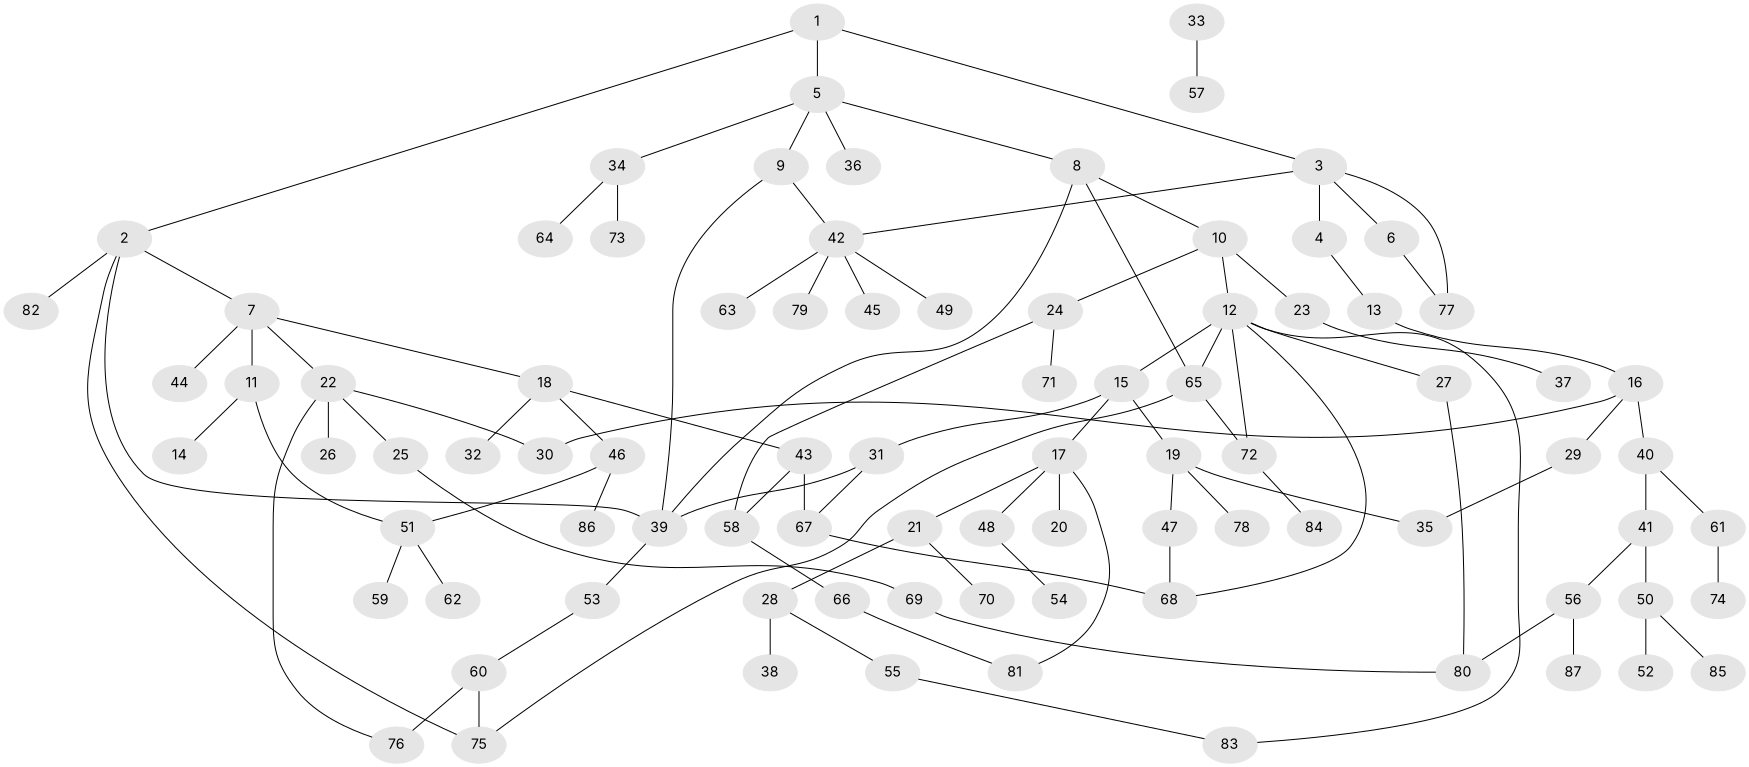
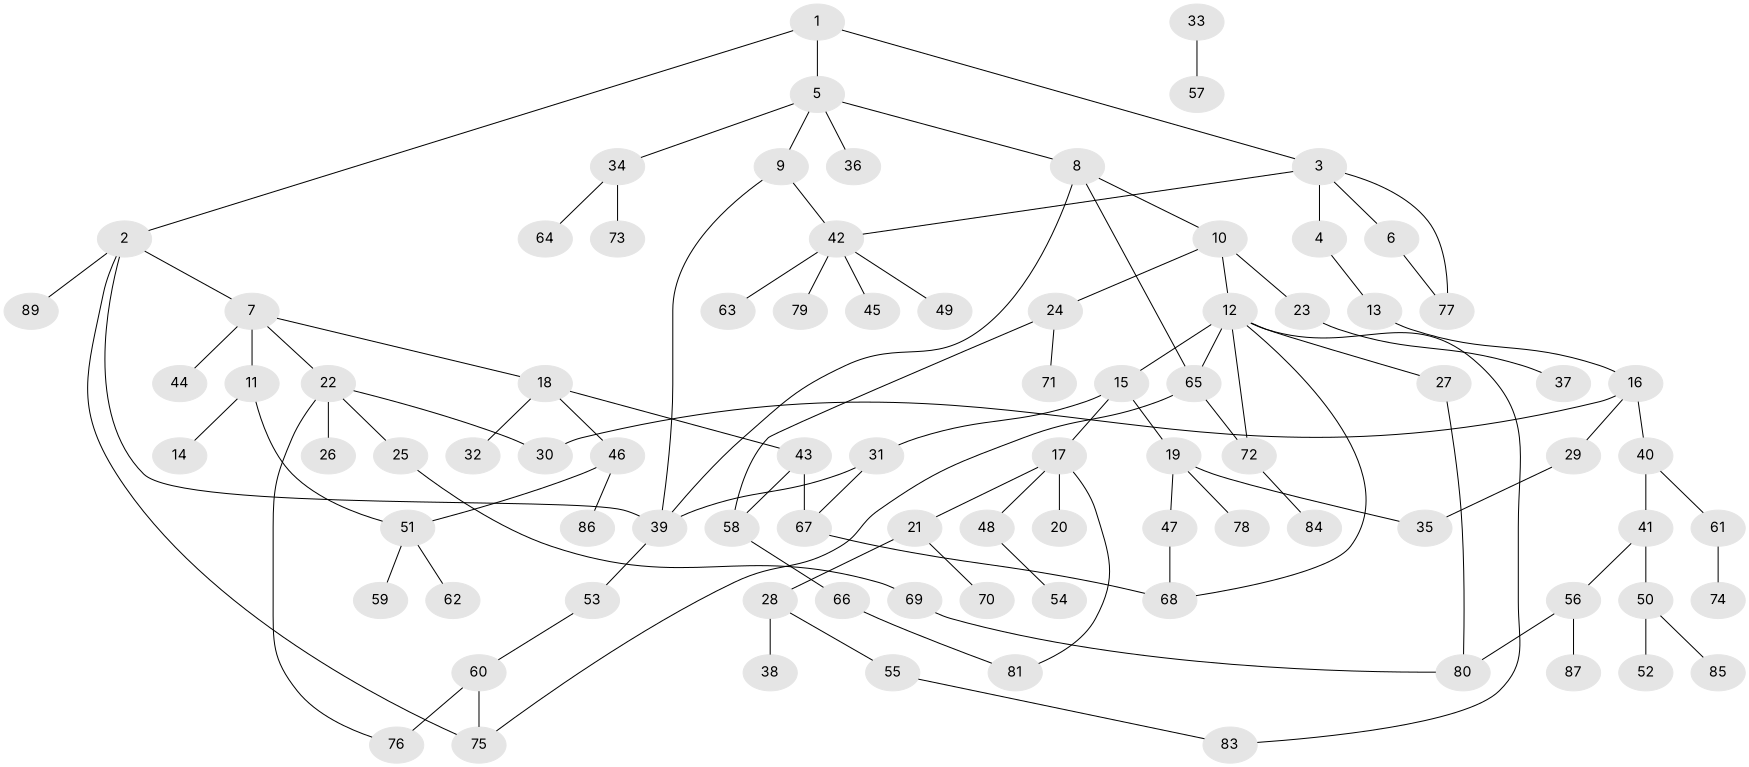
(31, 311) -> (31, 311)
